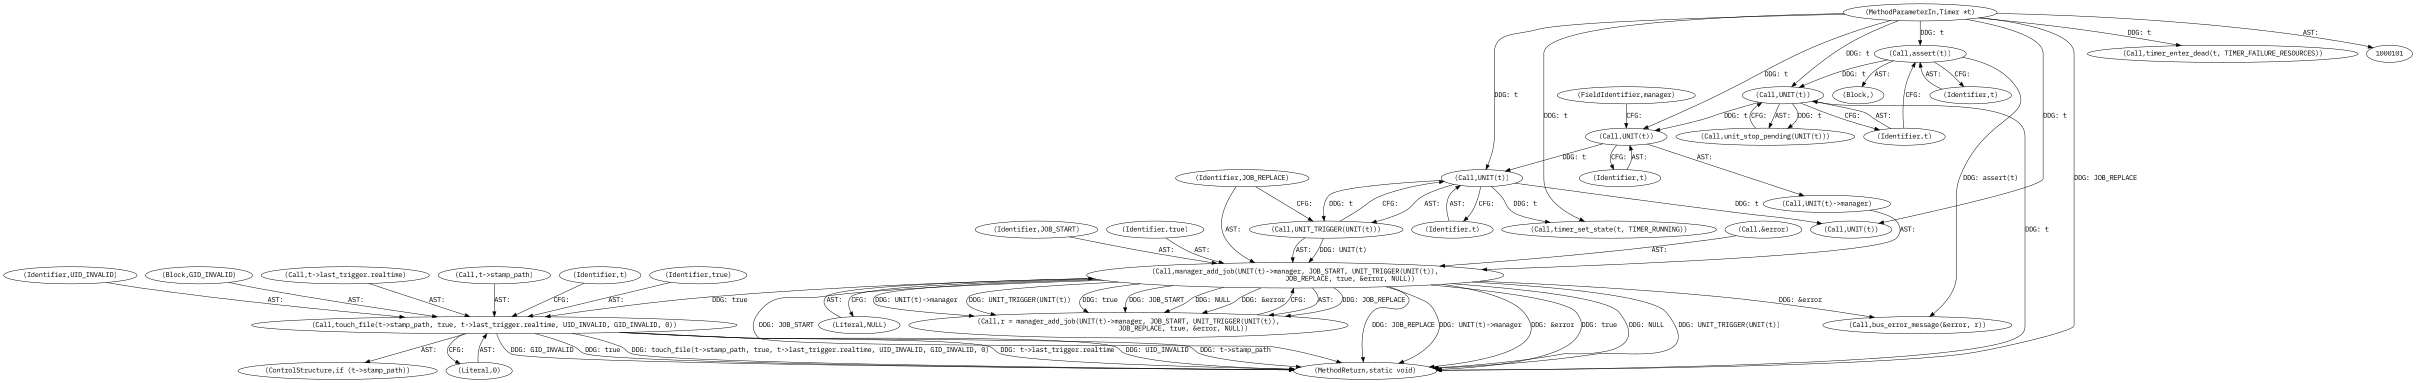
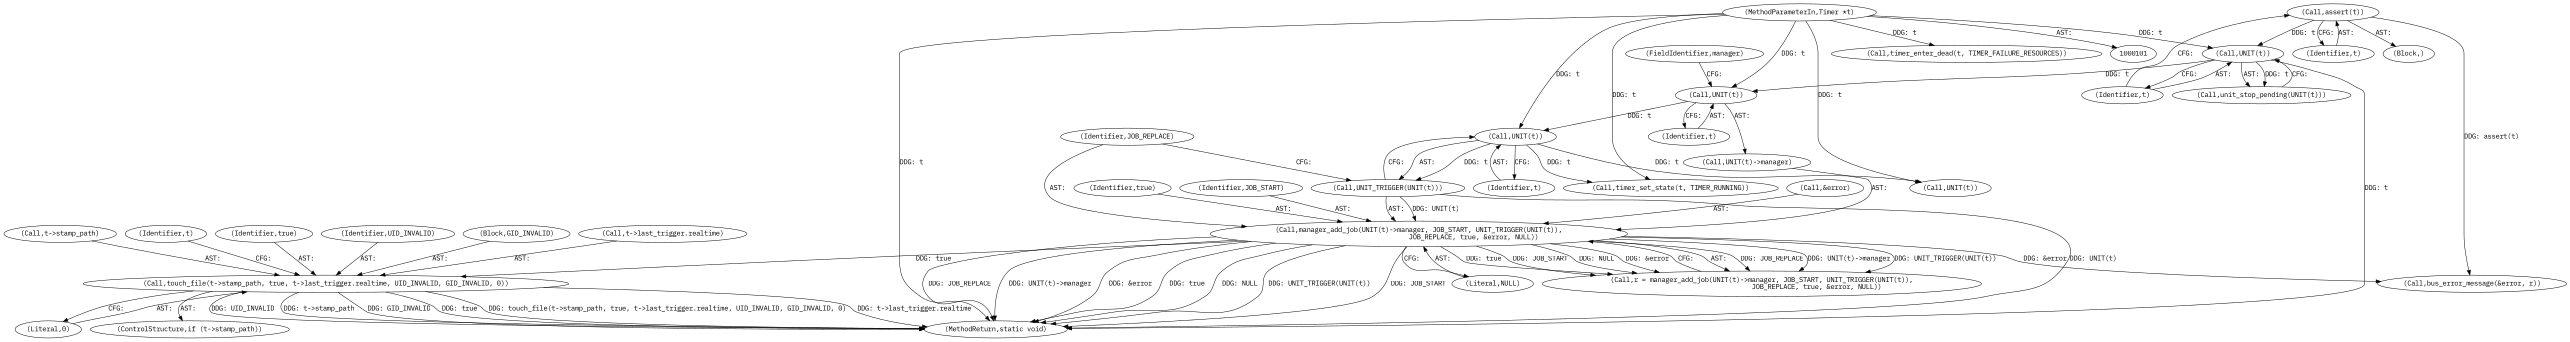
(1920, 31) -> none
(2106, 178) -> (911, 162)
none -> (1901, 305)
